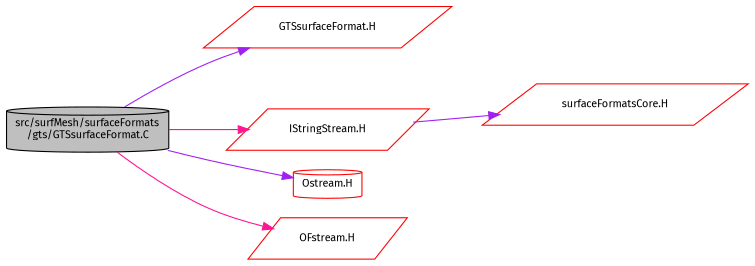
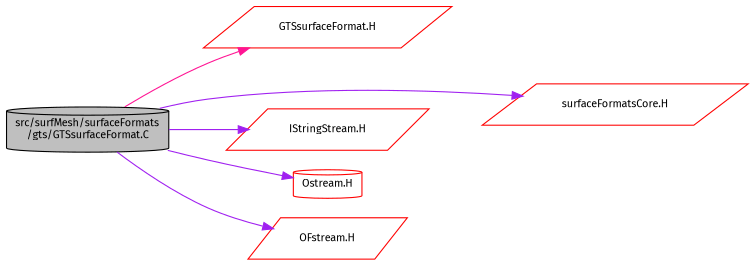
(180, 76) -> (180, 76)
(451, 119) -> (335, 91)
(204, 130) -> (204, 130)
(186, 197) -> (186, 197)
